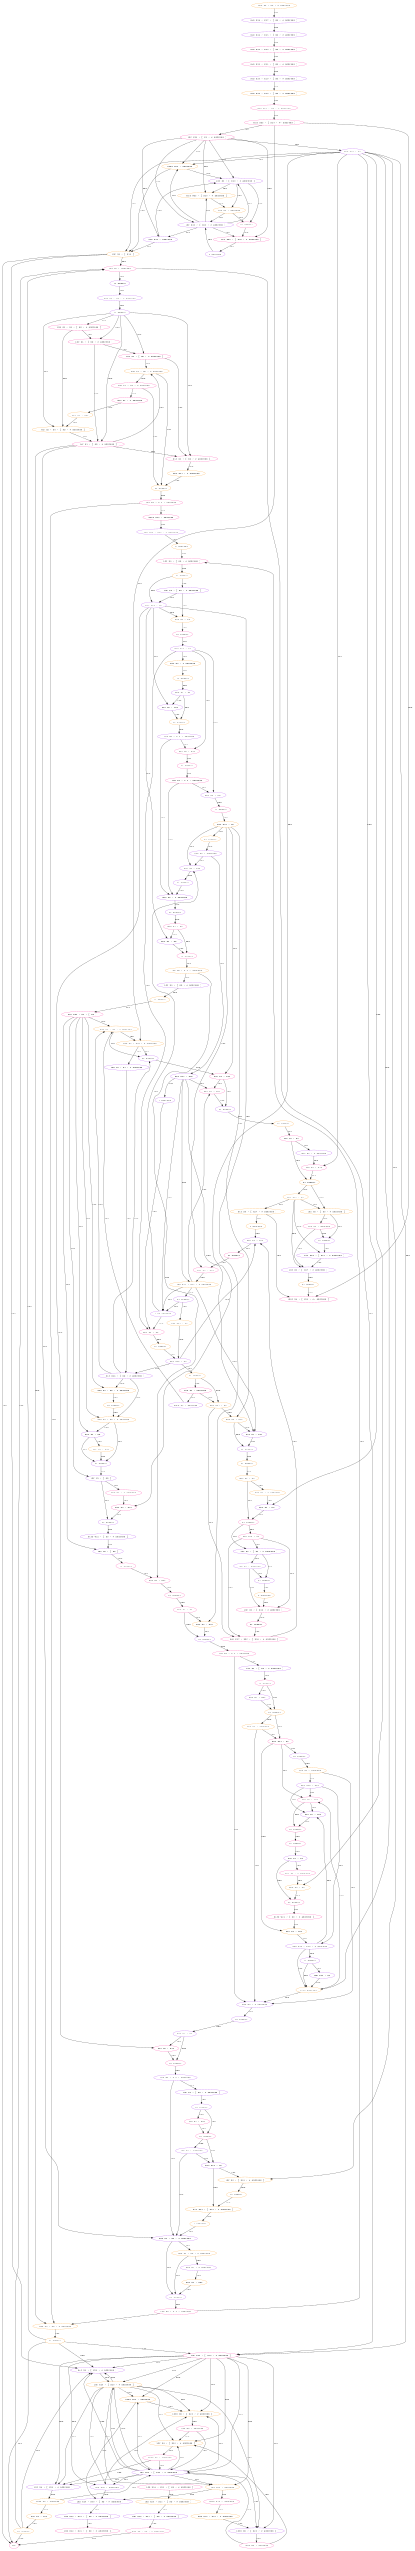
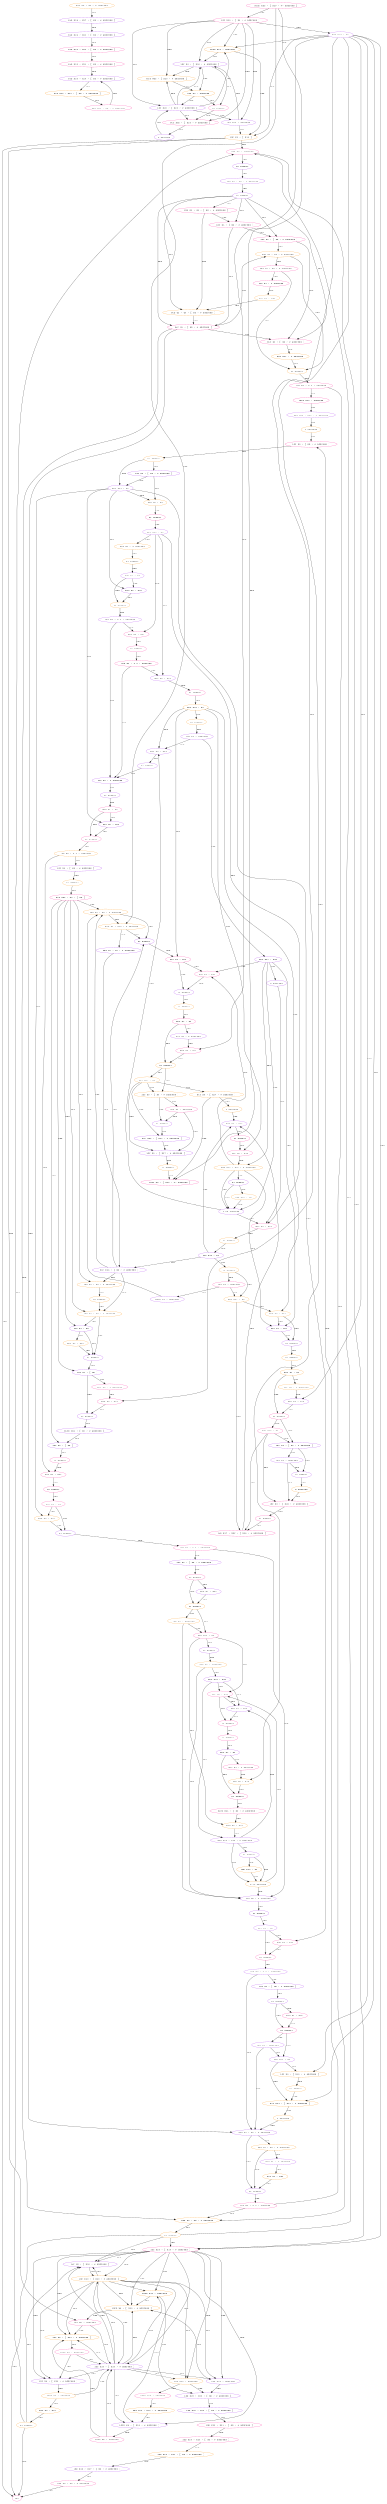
(274, 114) -> (112, 92)
(385, 1076) -> (374, 1077)
(11, 1292) -> (9, 1143)
(179, 1341) -> (238, 1204)
(322, 1975) -> (249, 1869)
none -> (218, 2432)
